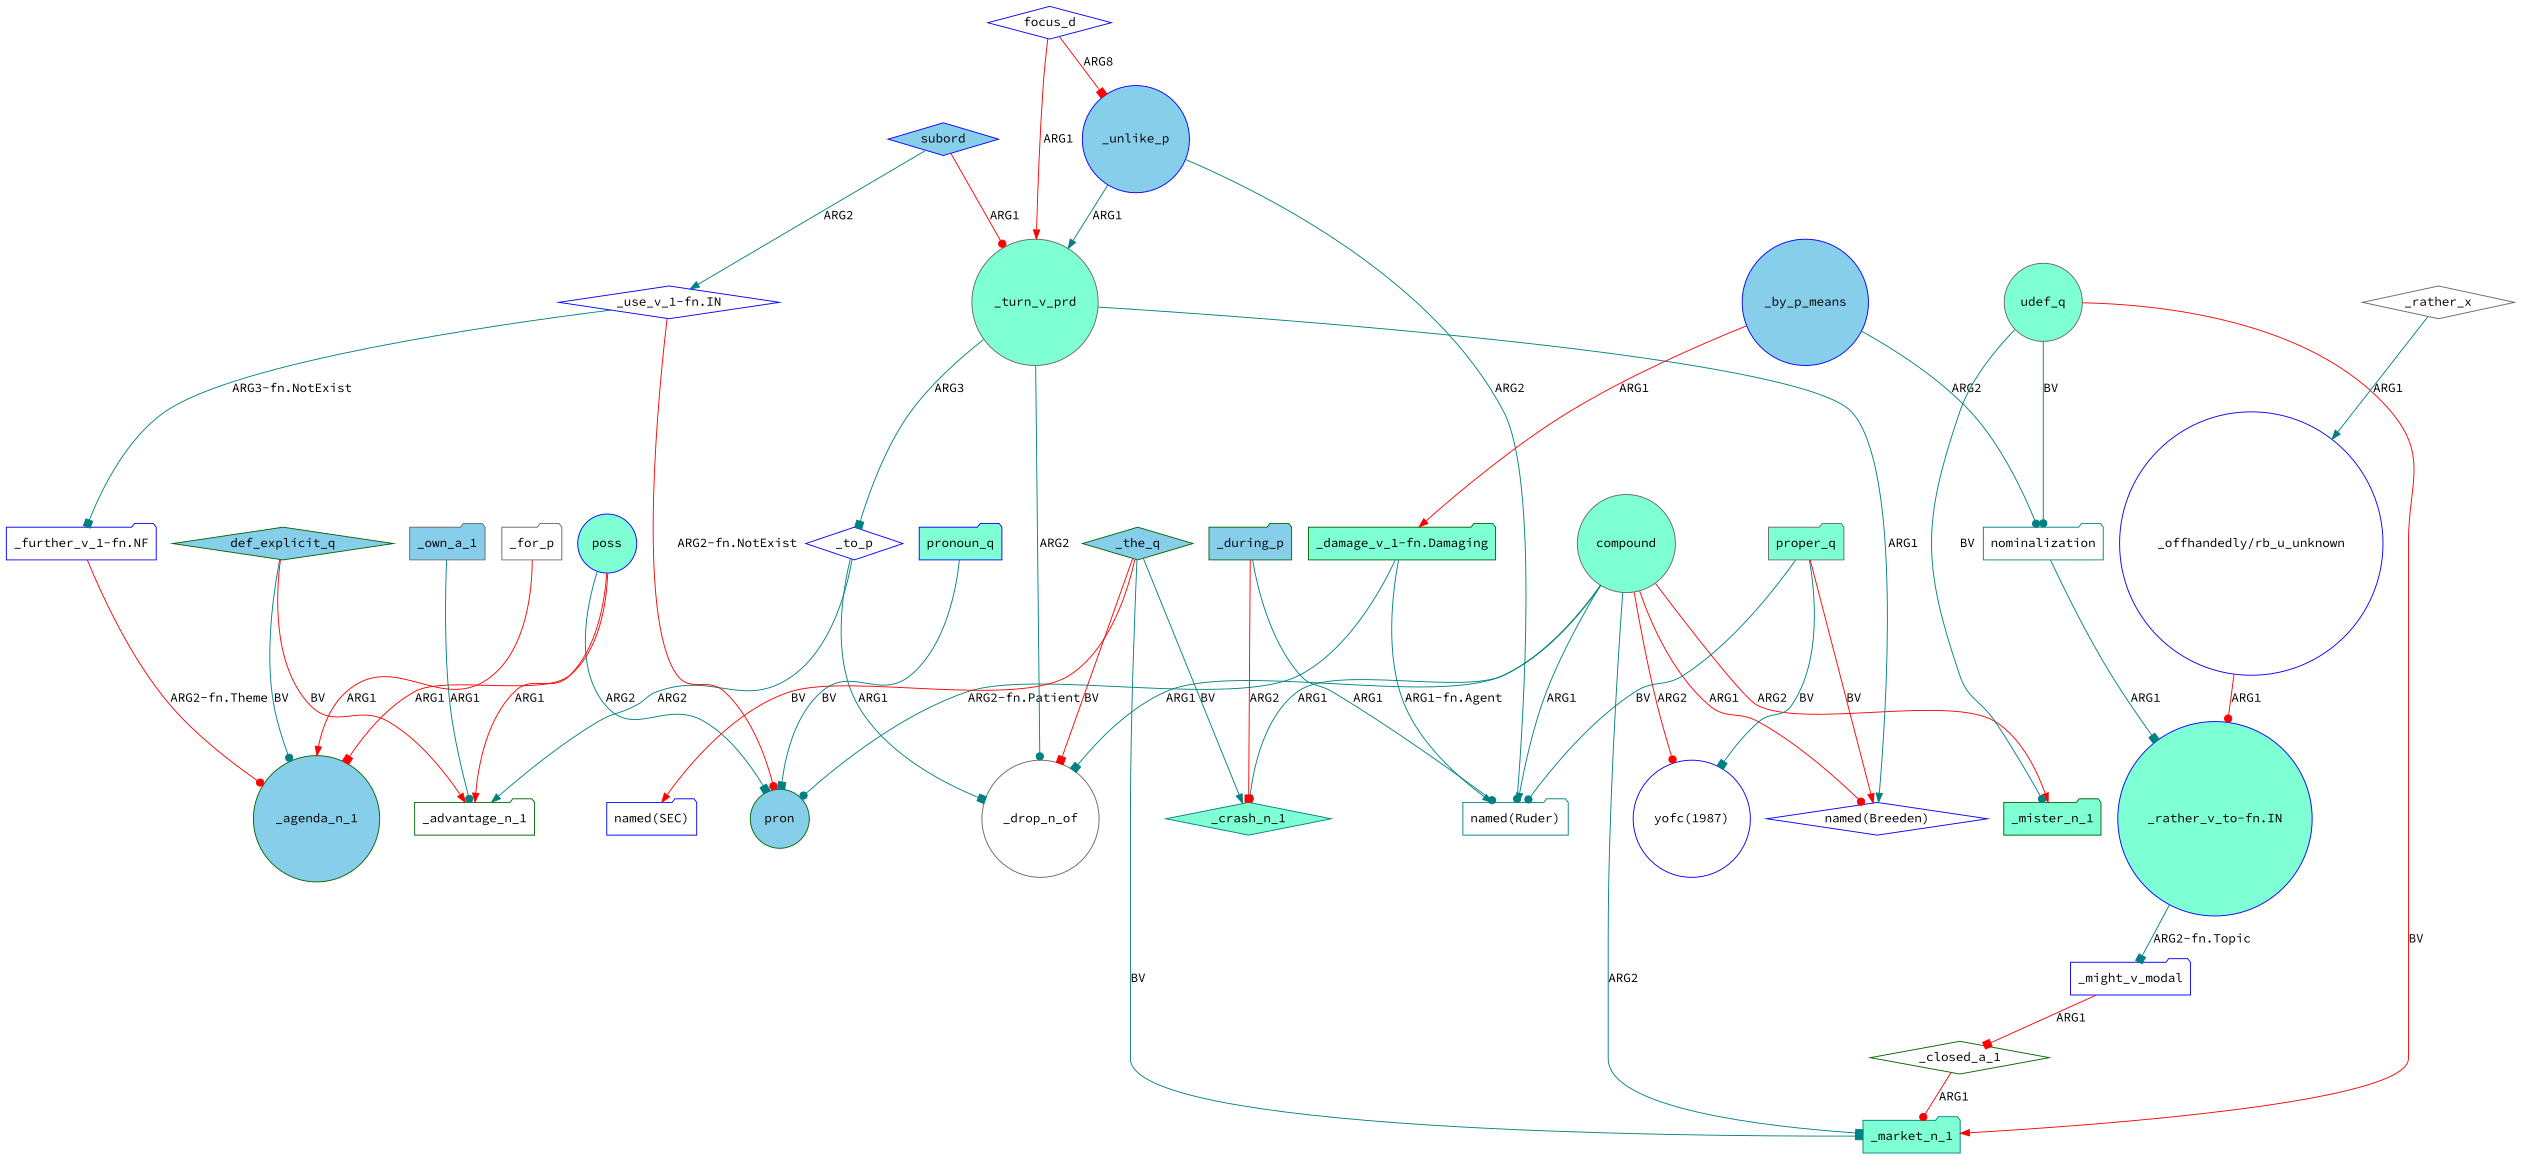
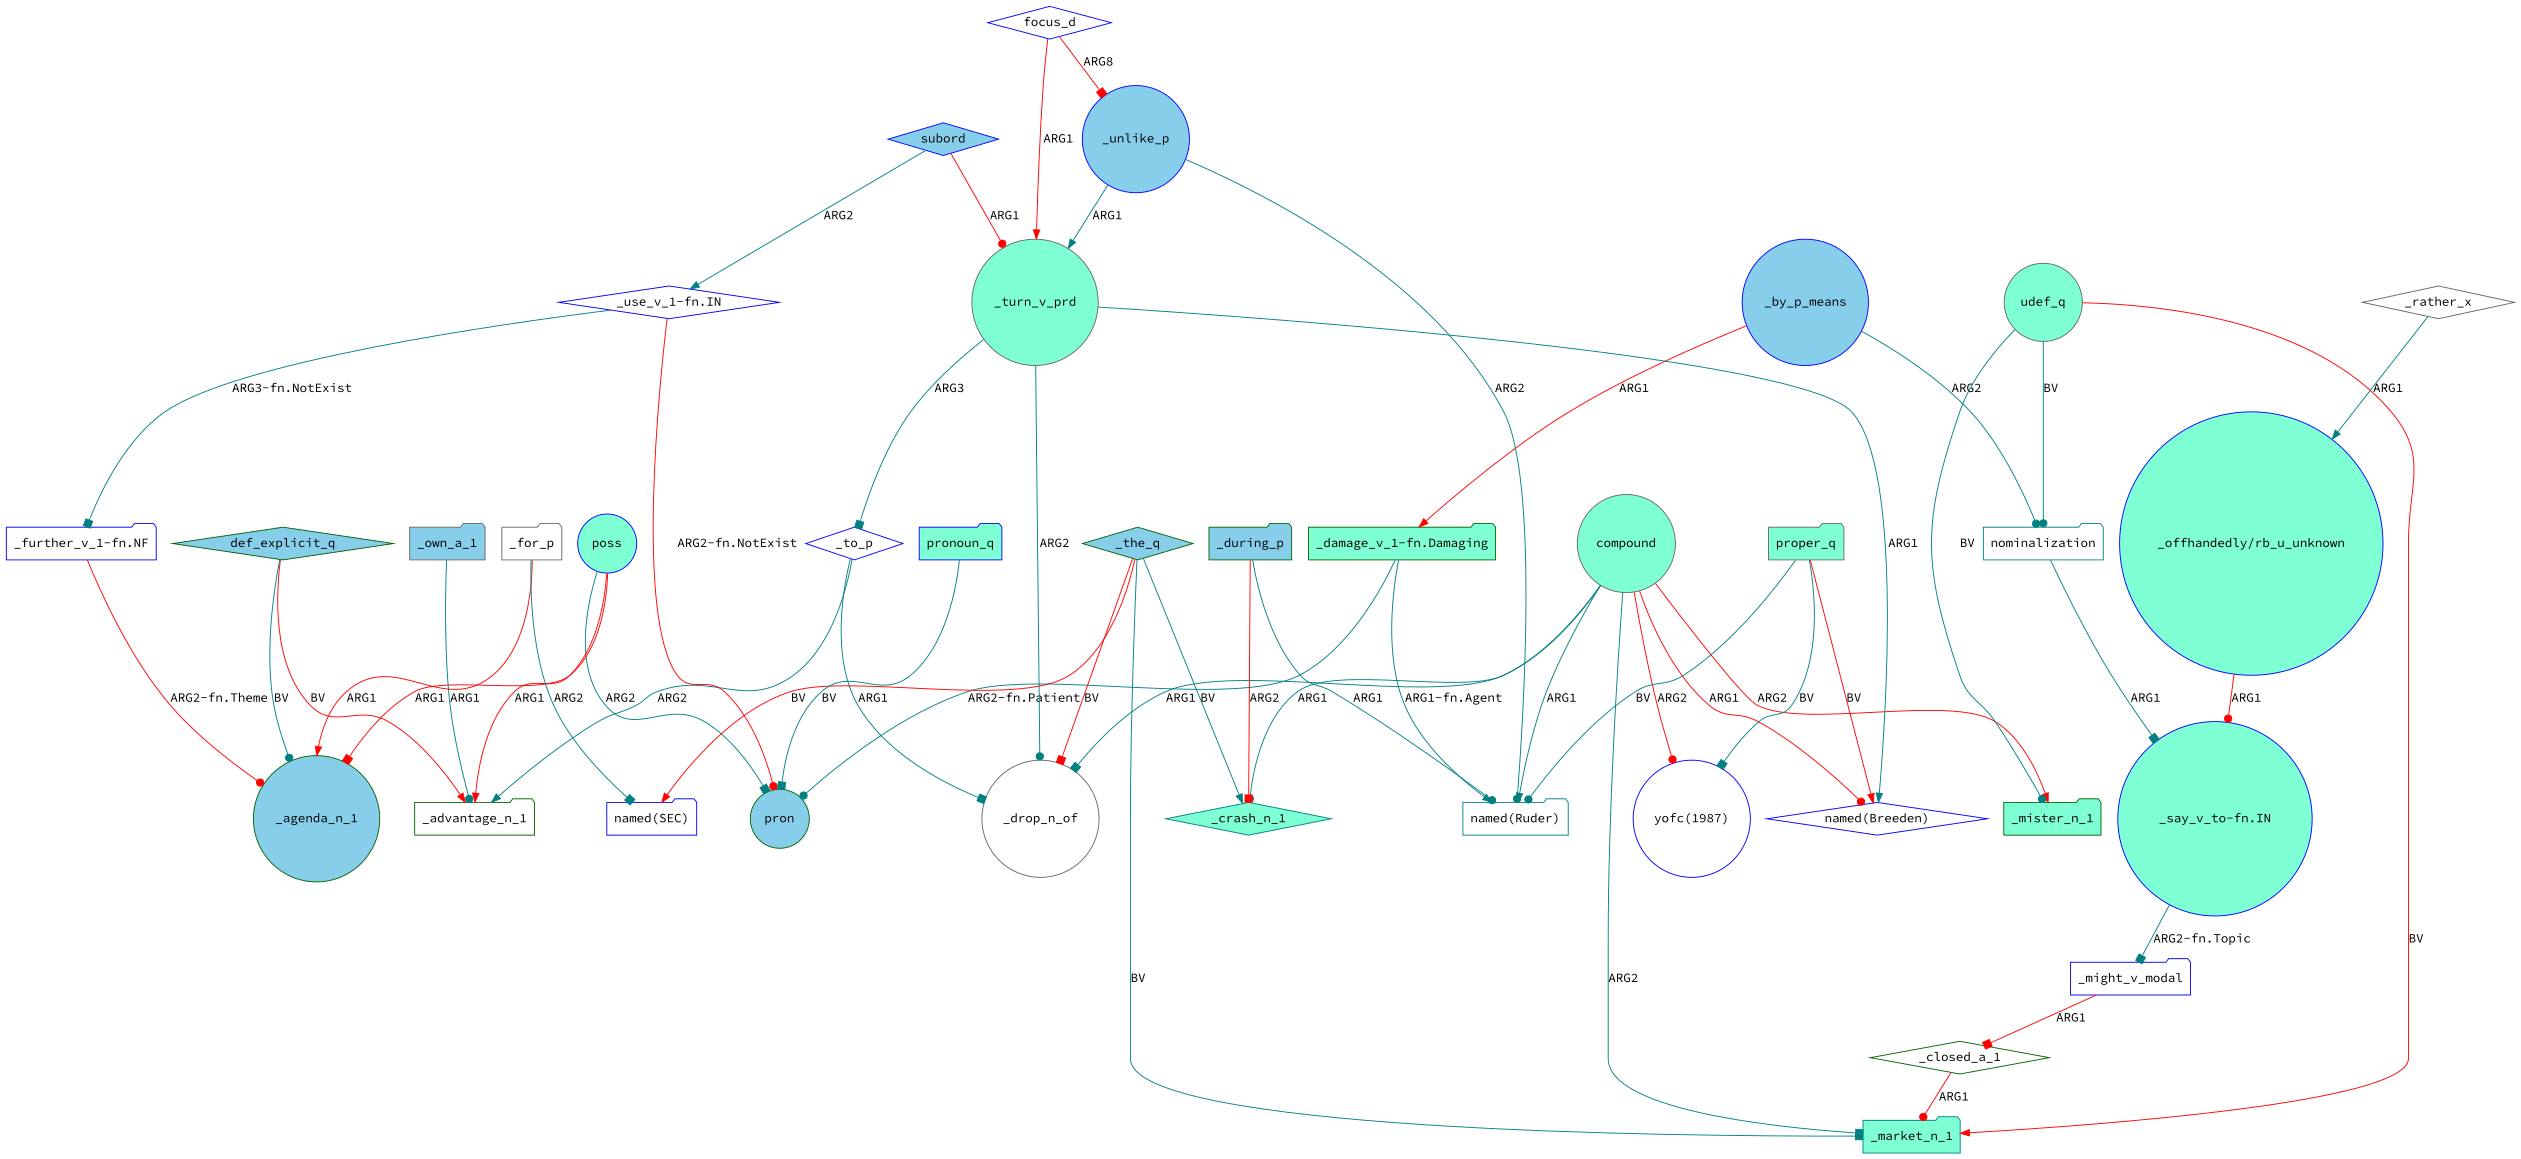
(2251, 544) -> (2251, 544)
none -> (548, 691)
(2215, 819) -> (2215, 819)
